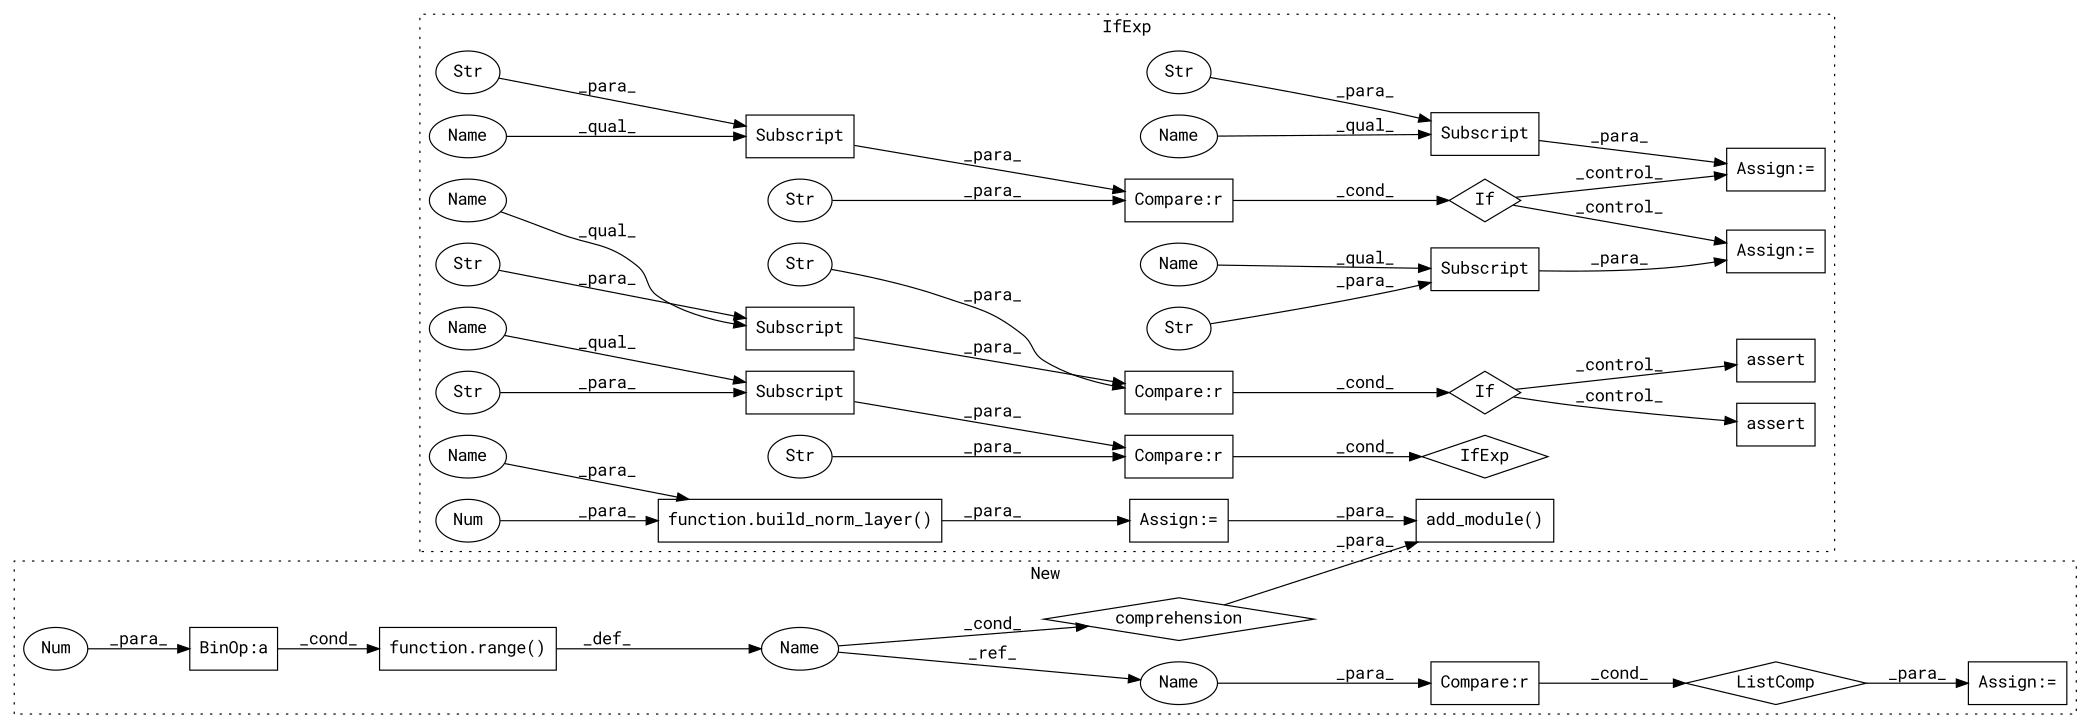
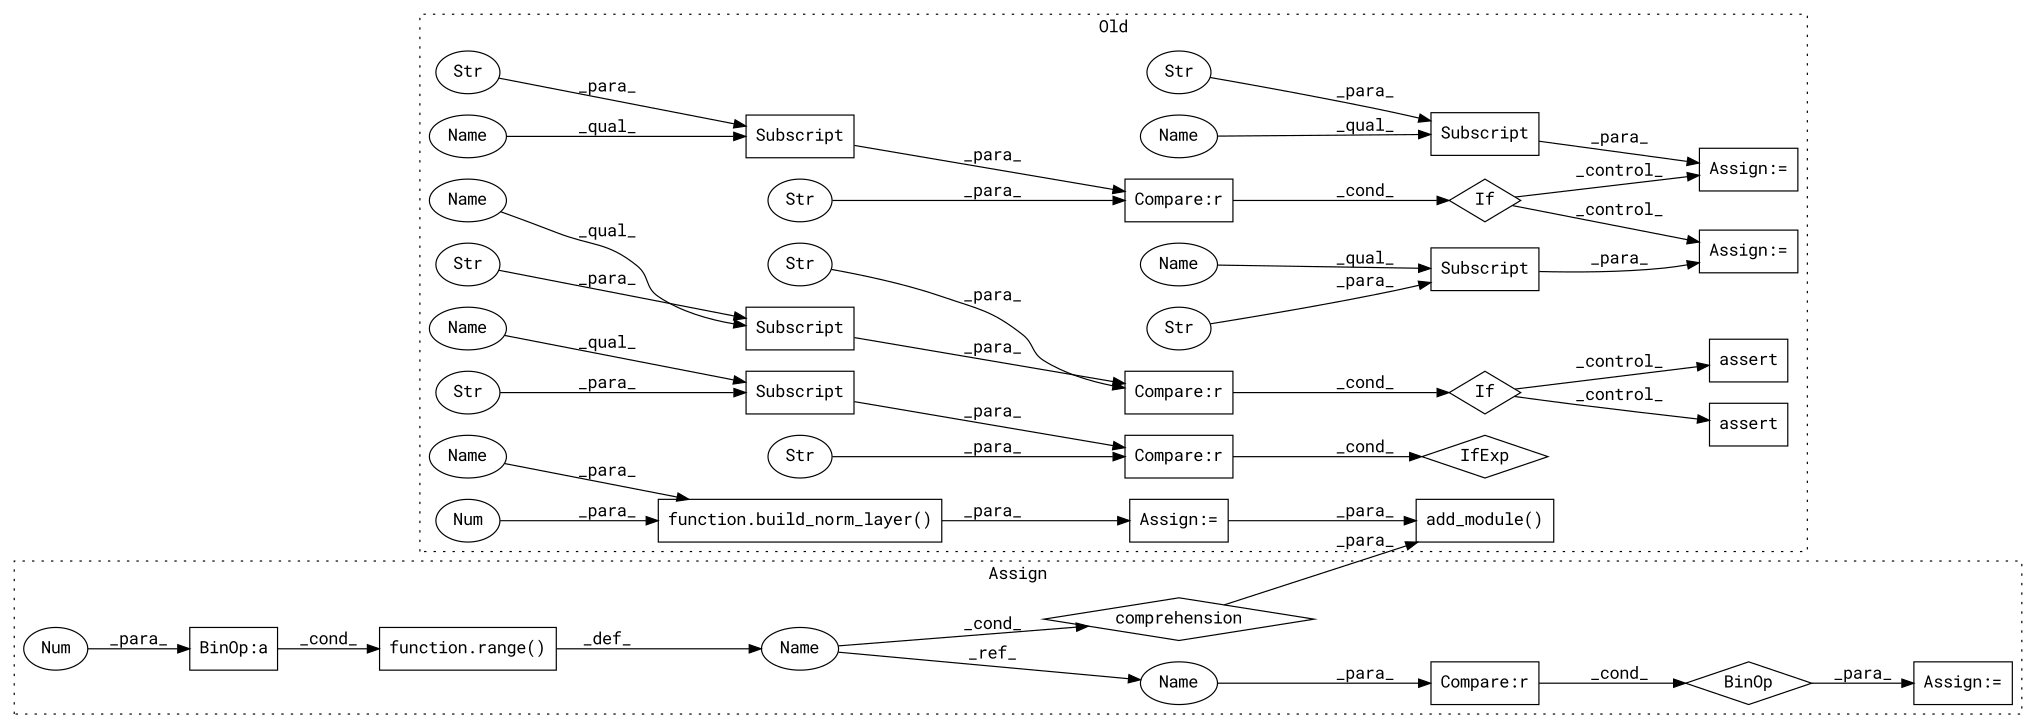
(1127, 28) -> (1114, 28)
(1045, 575) -> (1018, 575)
(1776, 683) -> (1749, 683)
